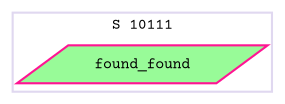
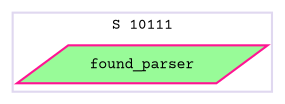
(142, 64) -> (142, 64)
